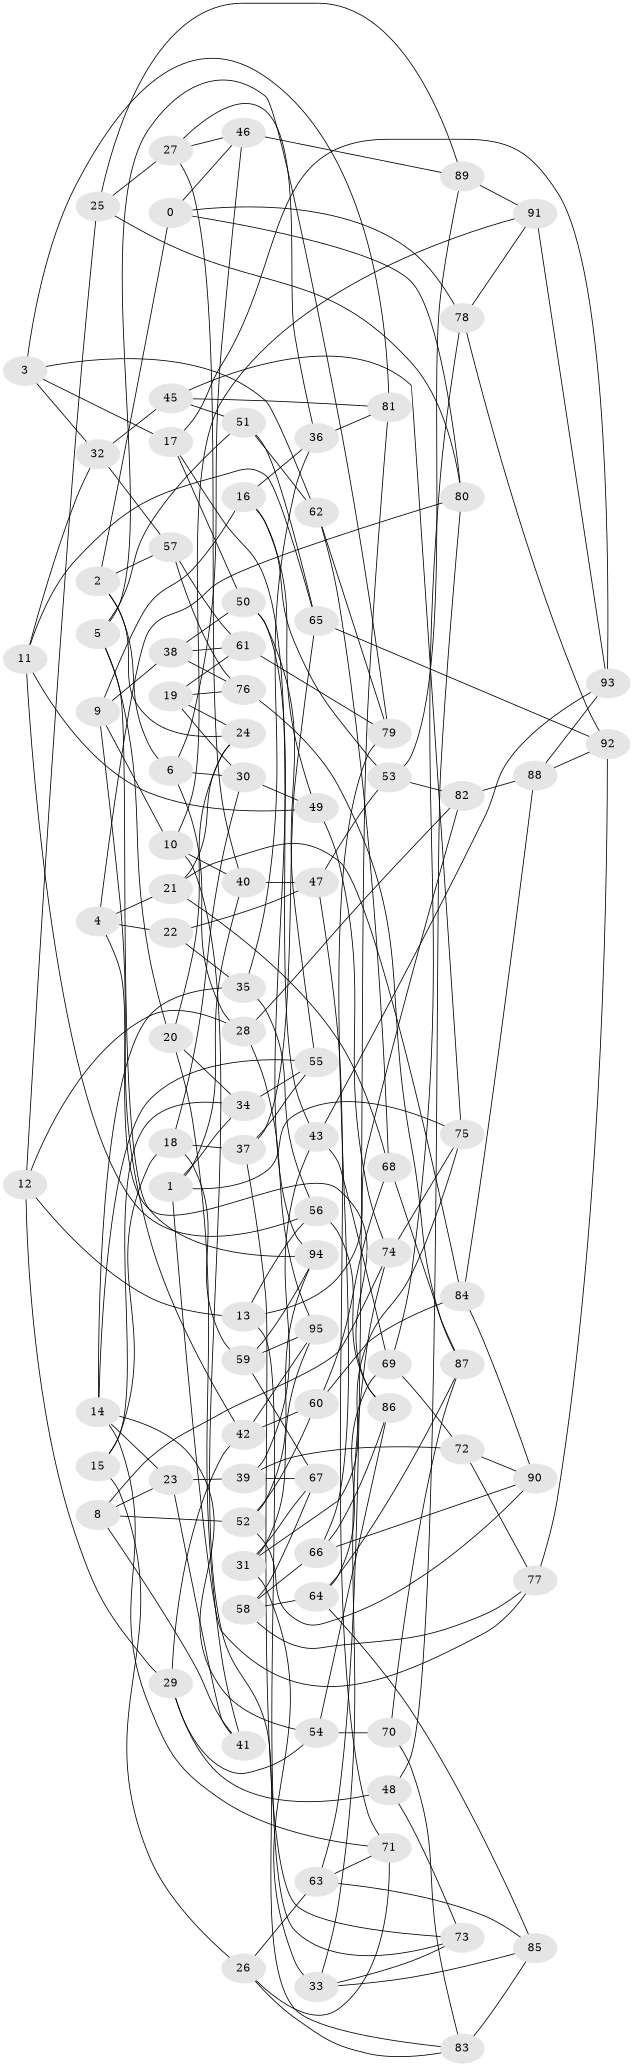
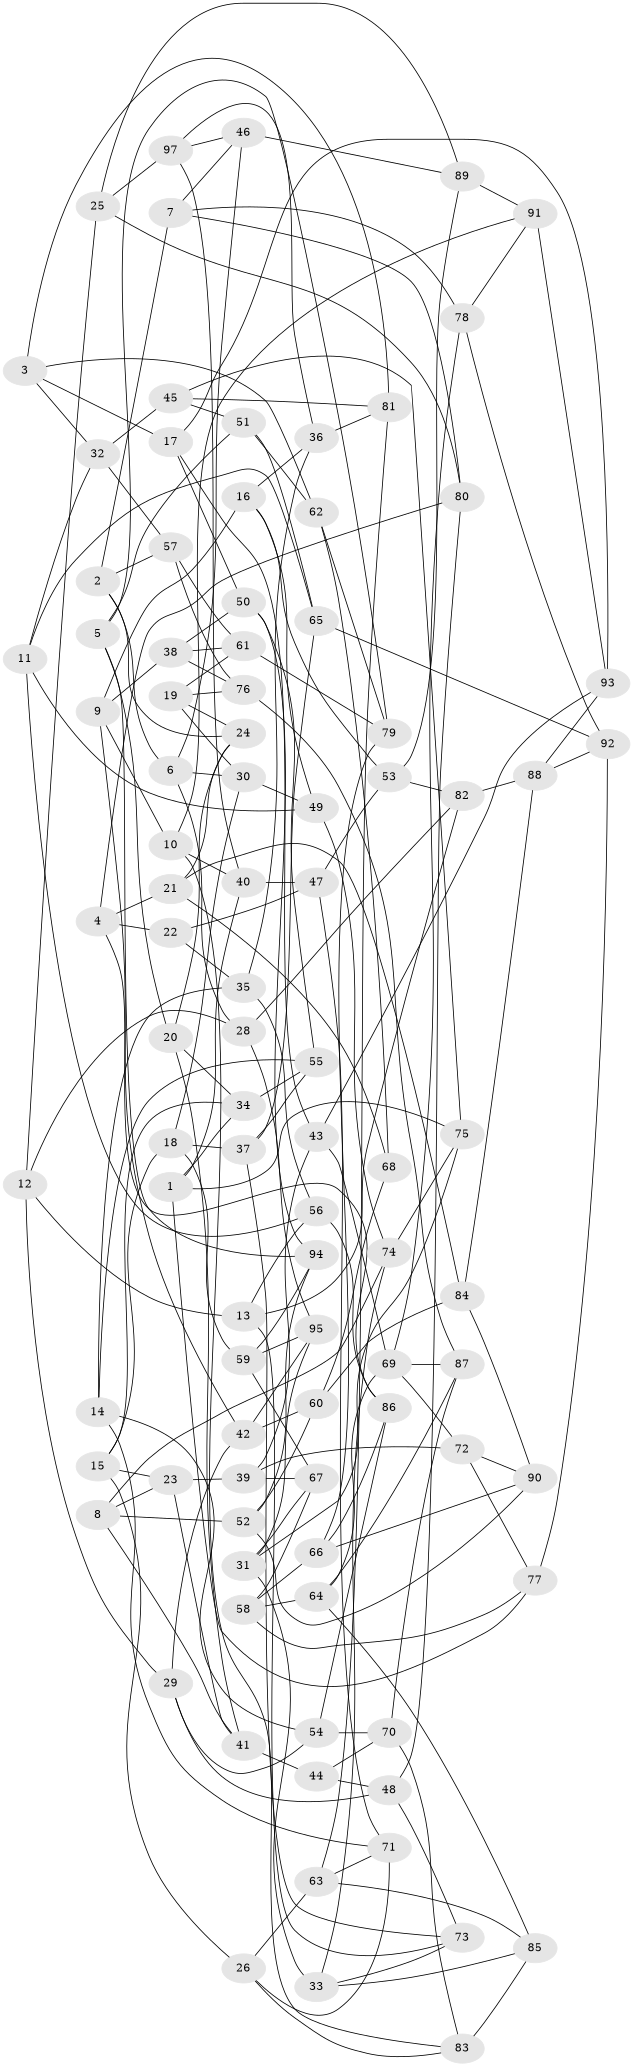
(171, 151) -> (171, 151)
(171, 213) -> (171, 213)
(411, 1229) -> (426, 1364)
(134, 1446) -> (141, 1474)
none -> (317, 1777)
